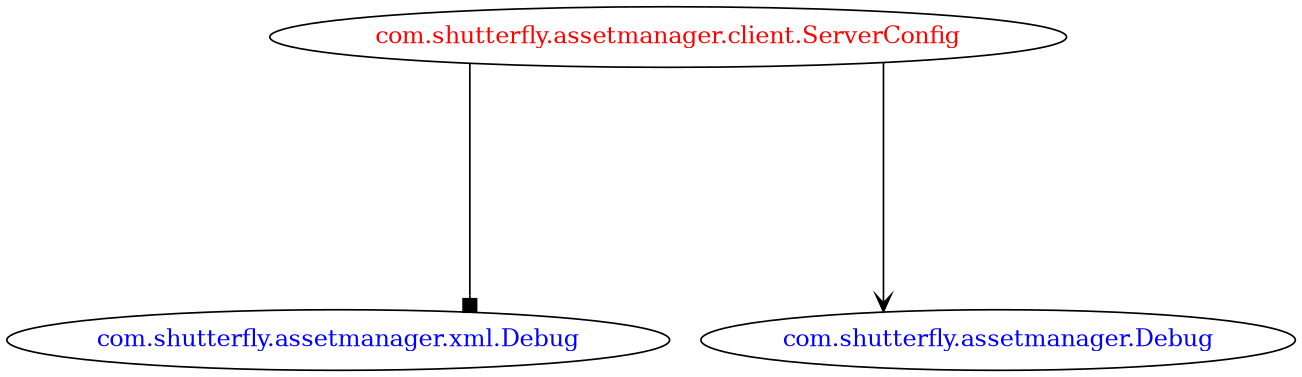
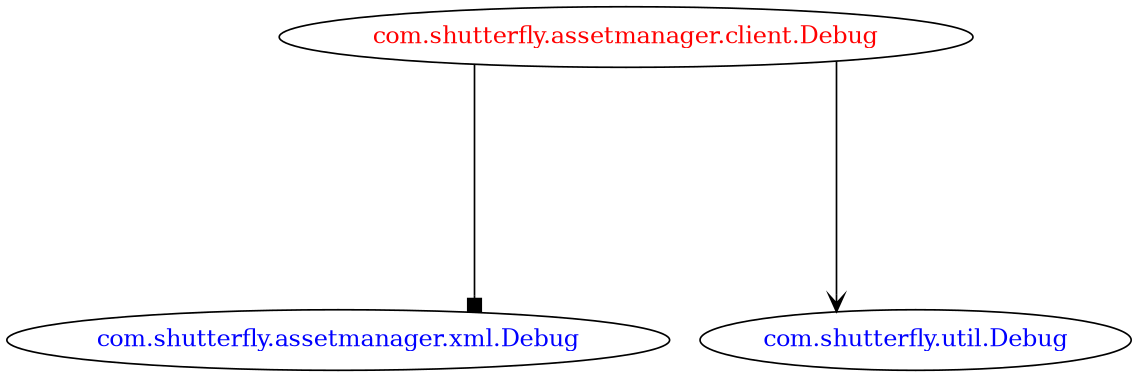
(668, 37) -> (626, 37)
(998, 340) -> (916, 340)
